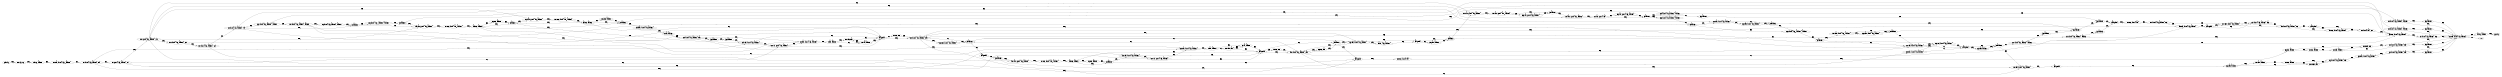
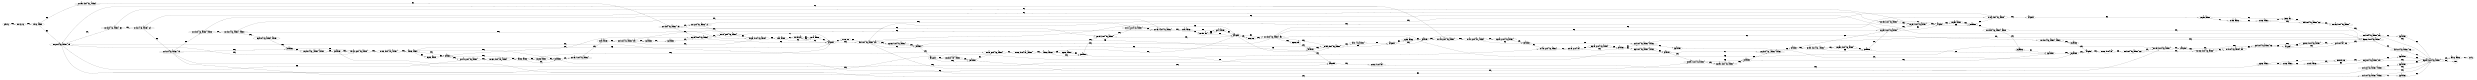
(134, 51) -> (49, 34)
none -> (953, 58)
(2313, 64) -> (2288, 19)
